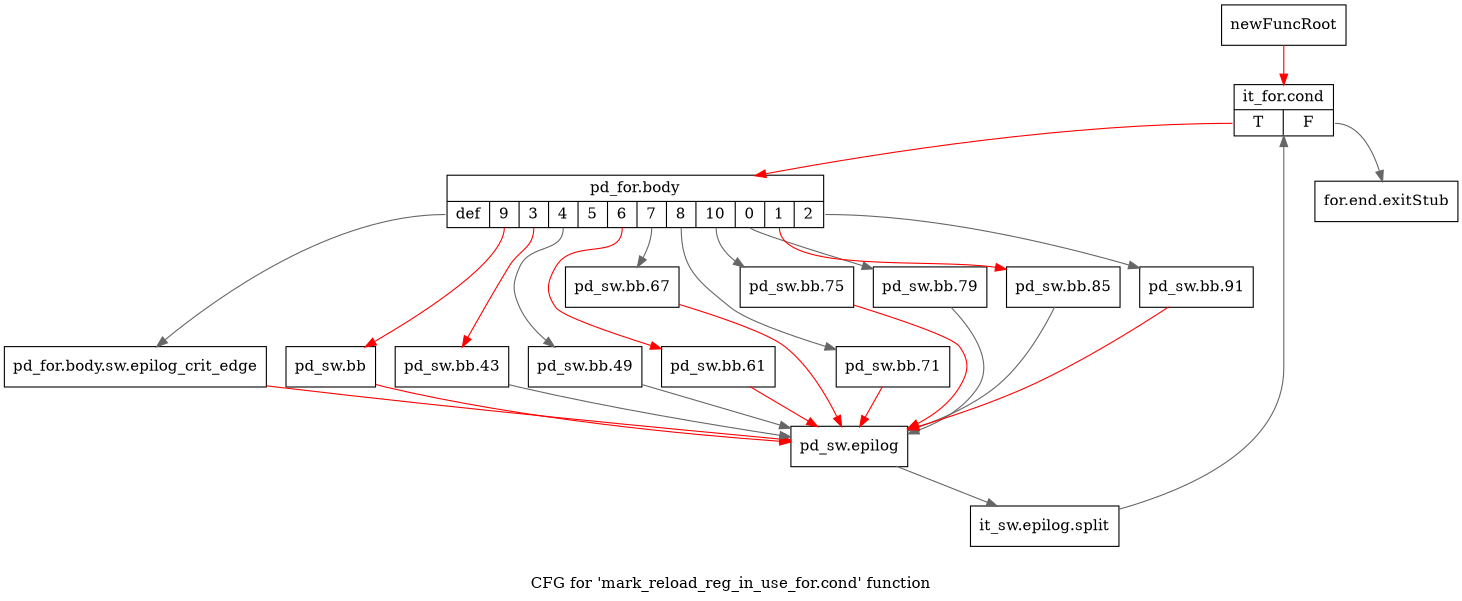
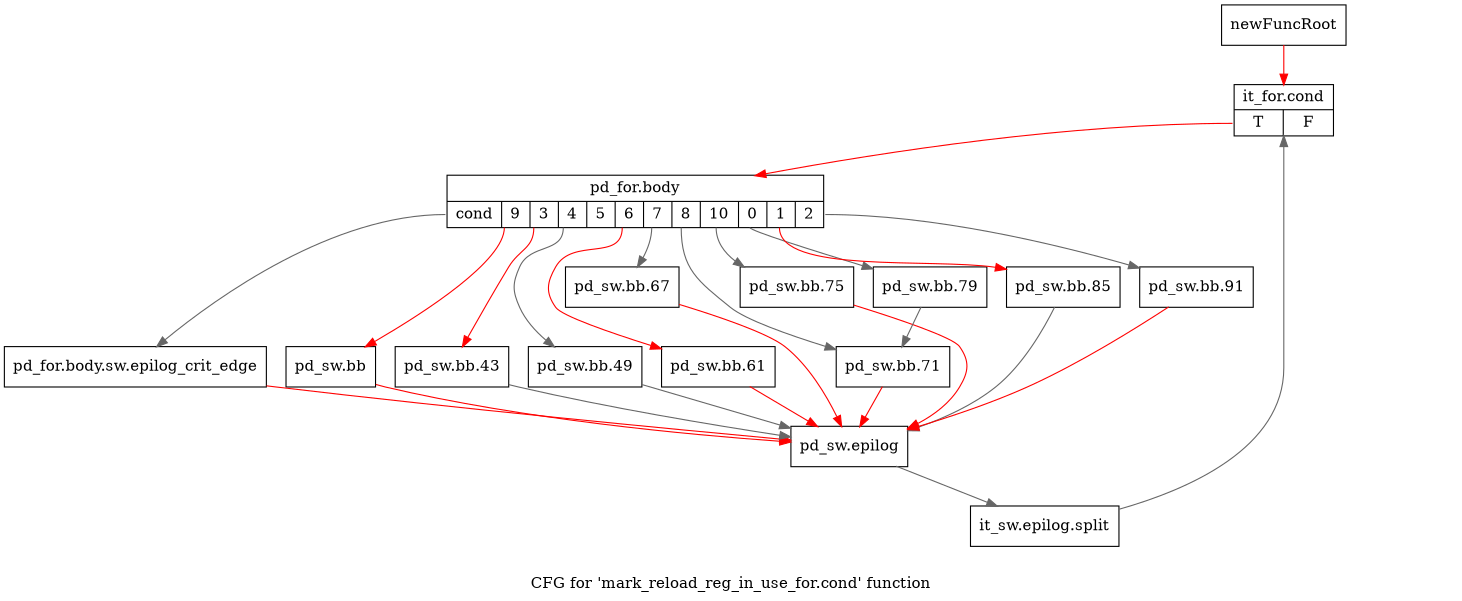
(1386, 201) -> none
(468, 214) -> (474, 214)
(981, 380) -> (916, 318)
